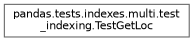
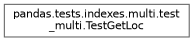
(97, 21) -> (97, 21)
